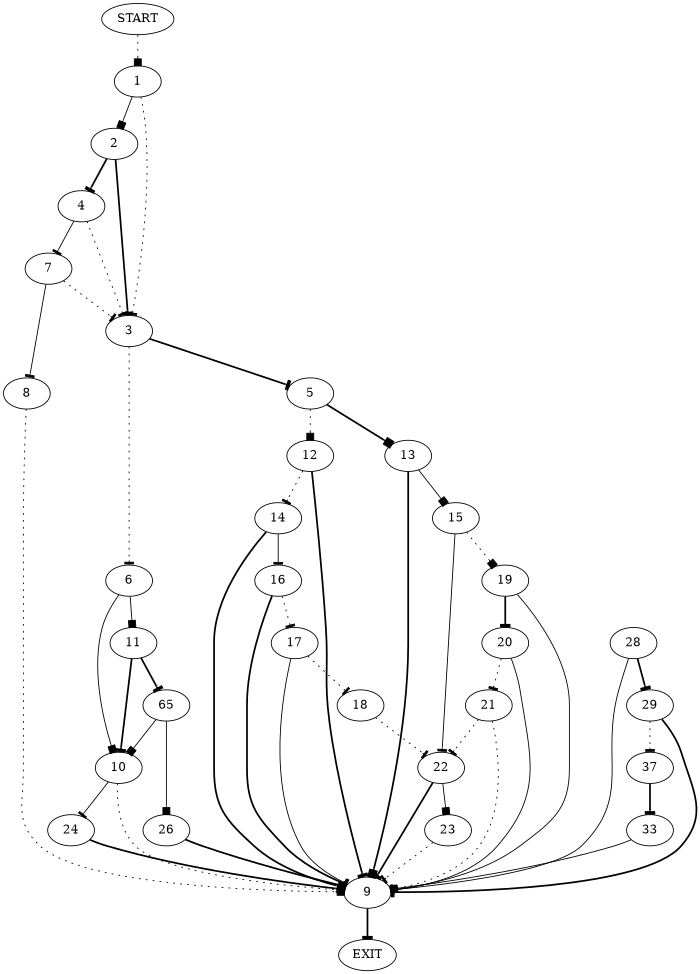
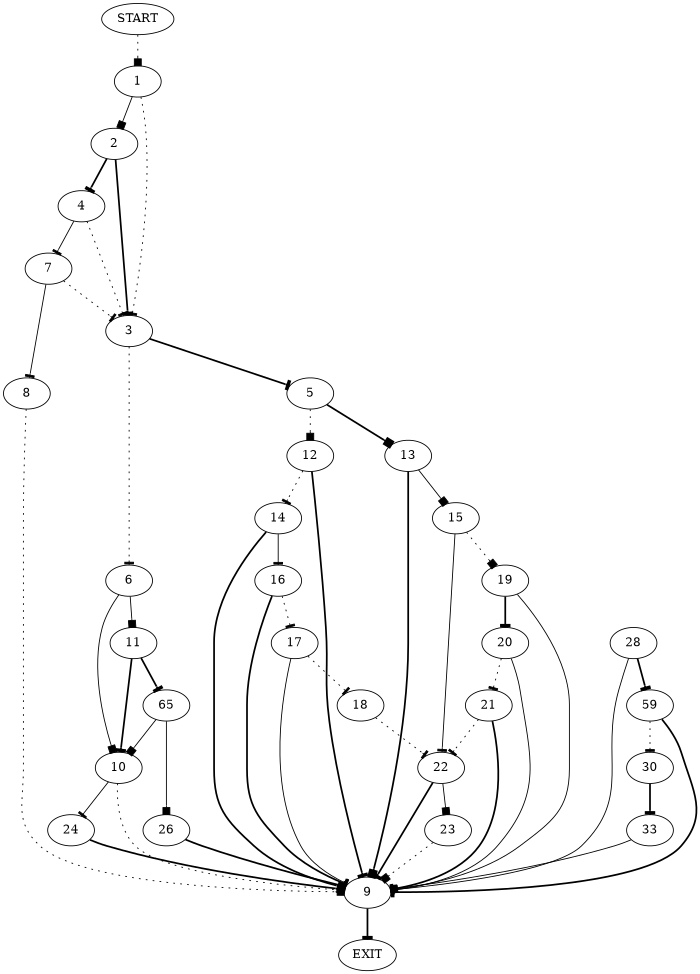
(650, 705) -> (650, 705)
(650, 768) -> (650, 768)
(487, 832) -> (487, 832)
(409, 860) -> (411, 859)
